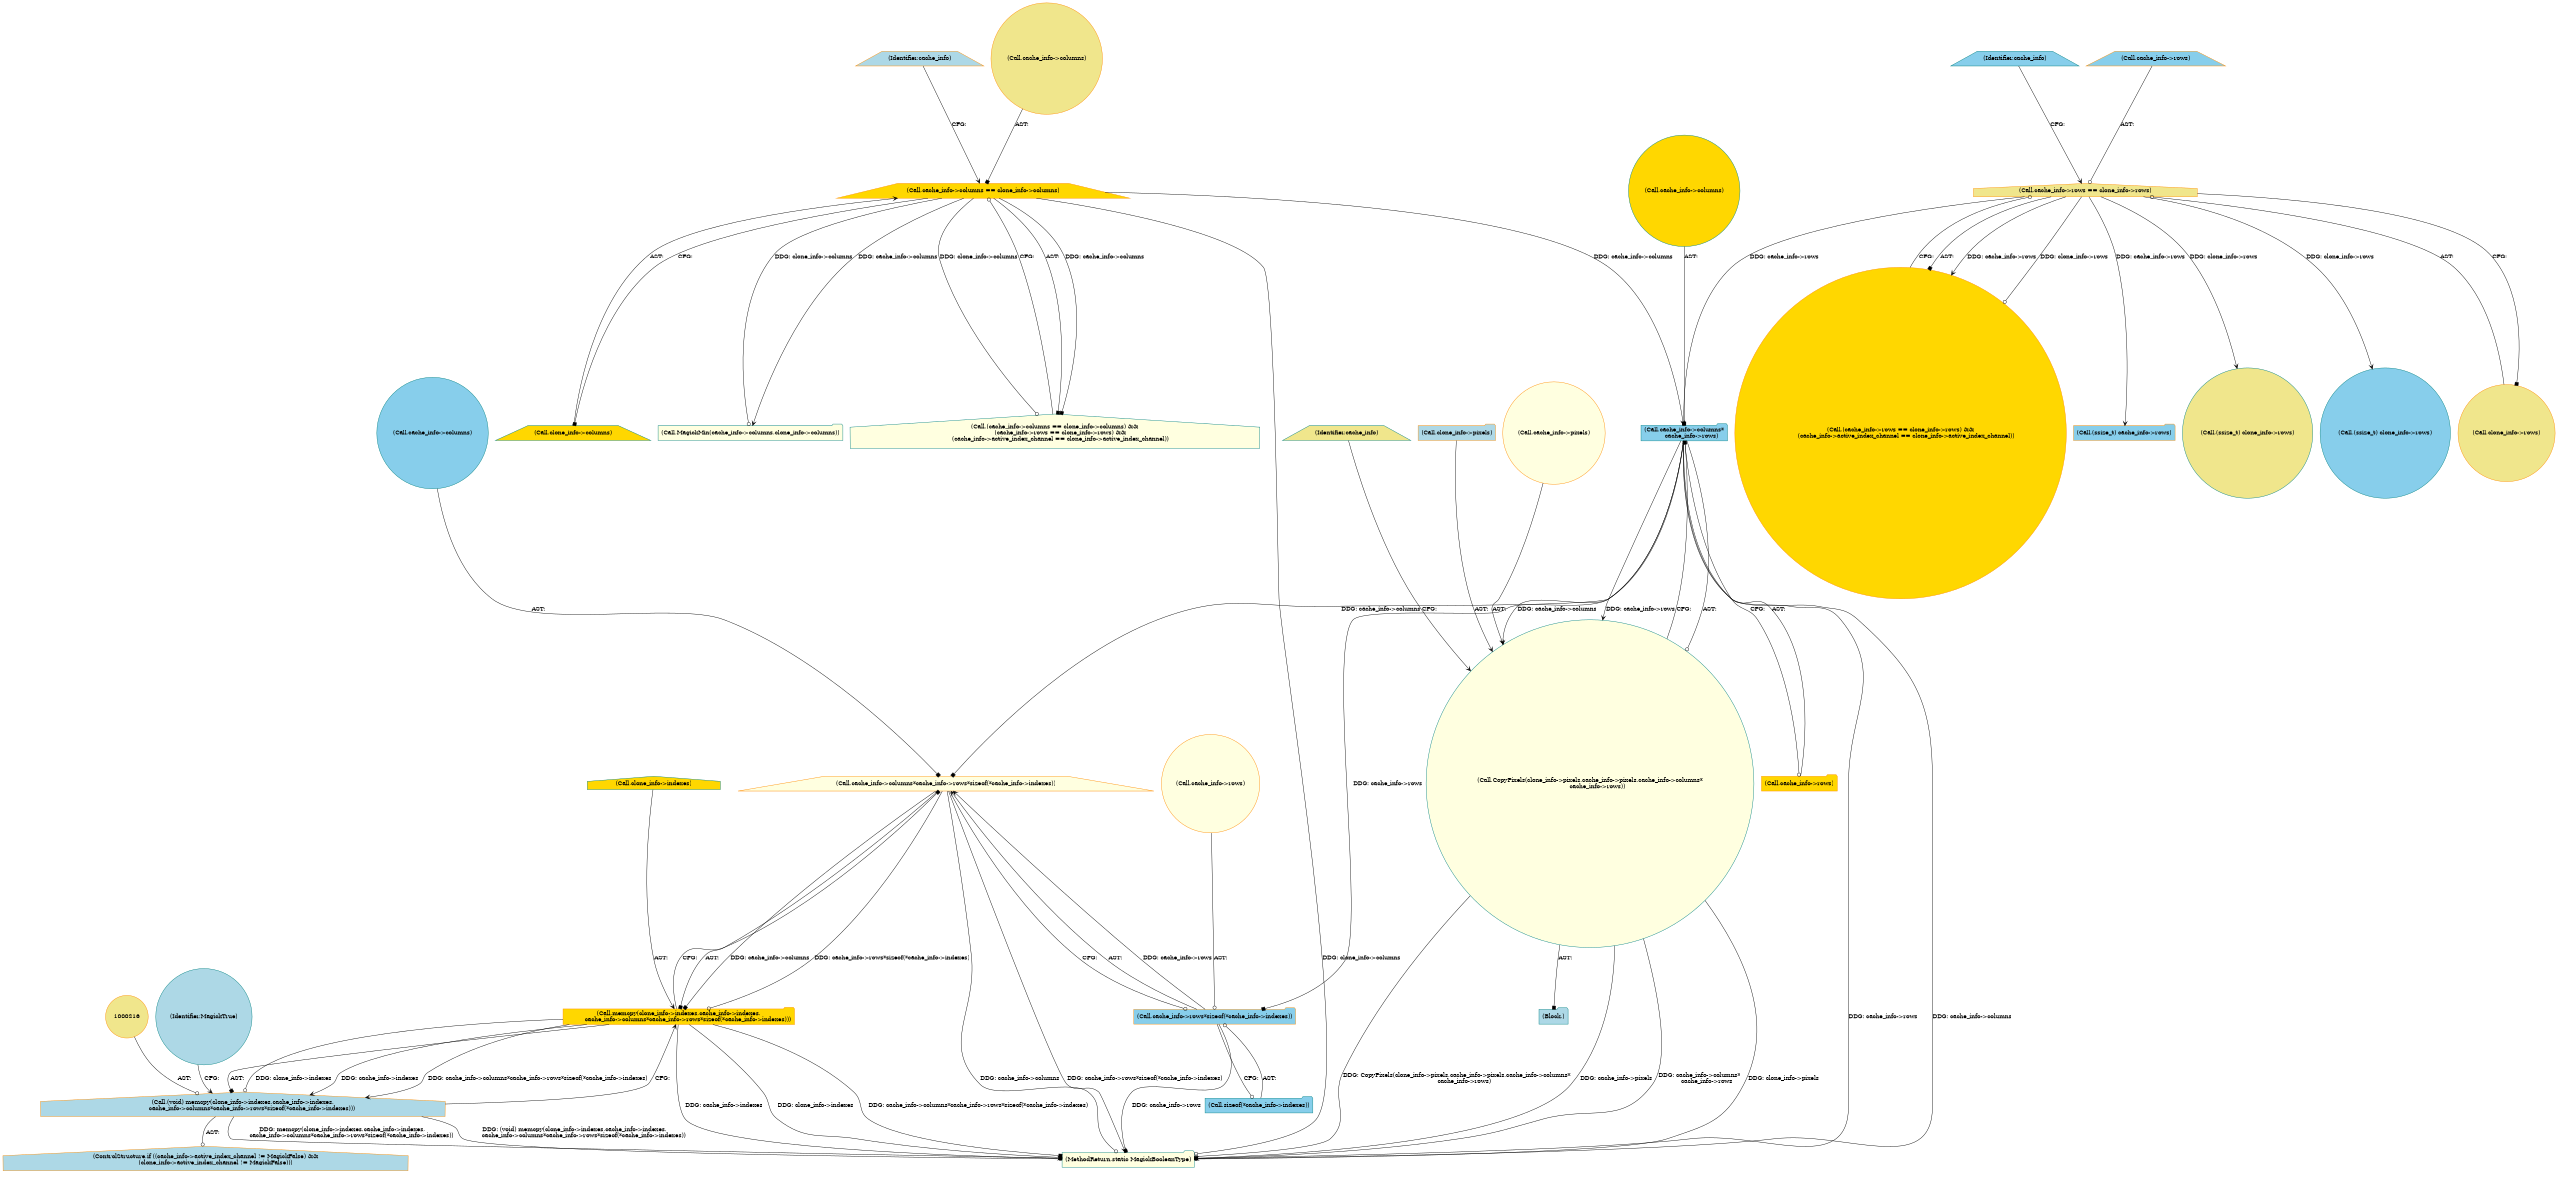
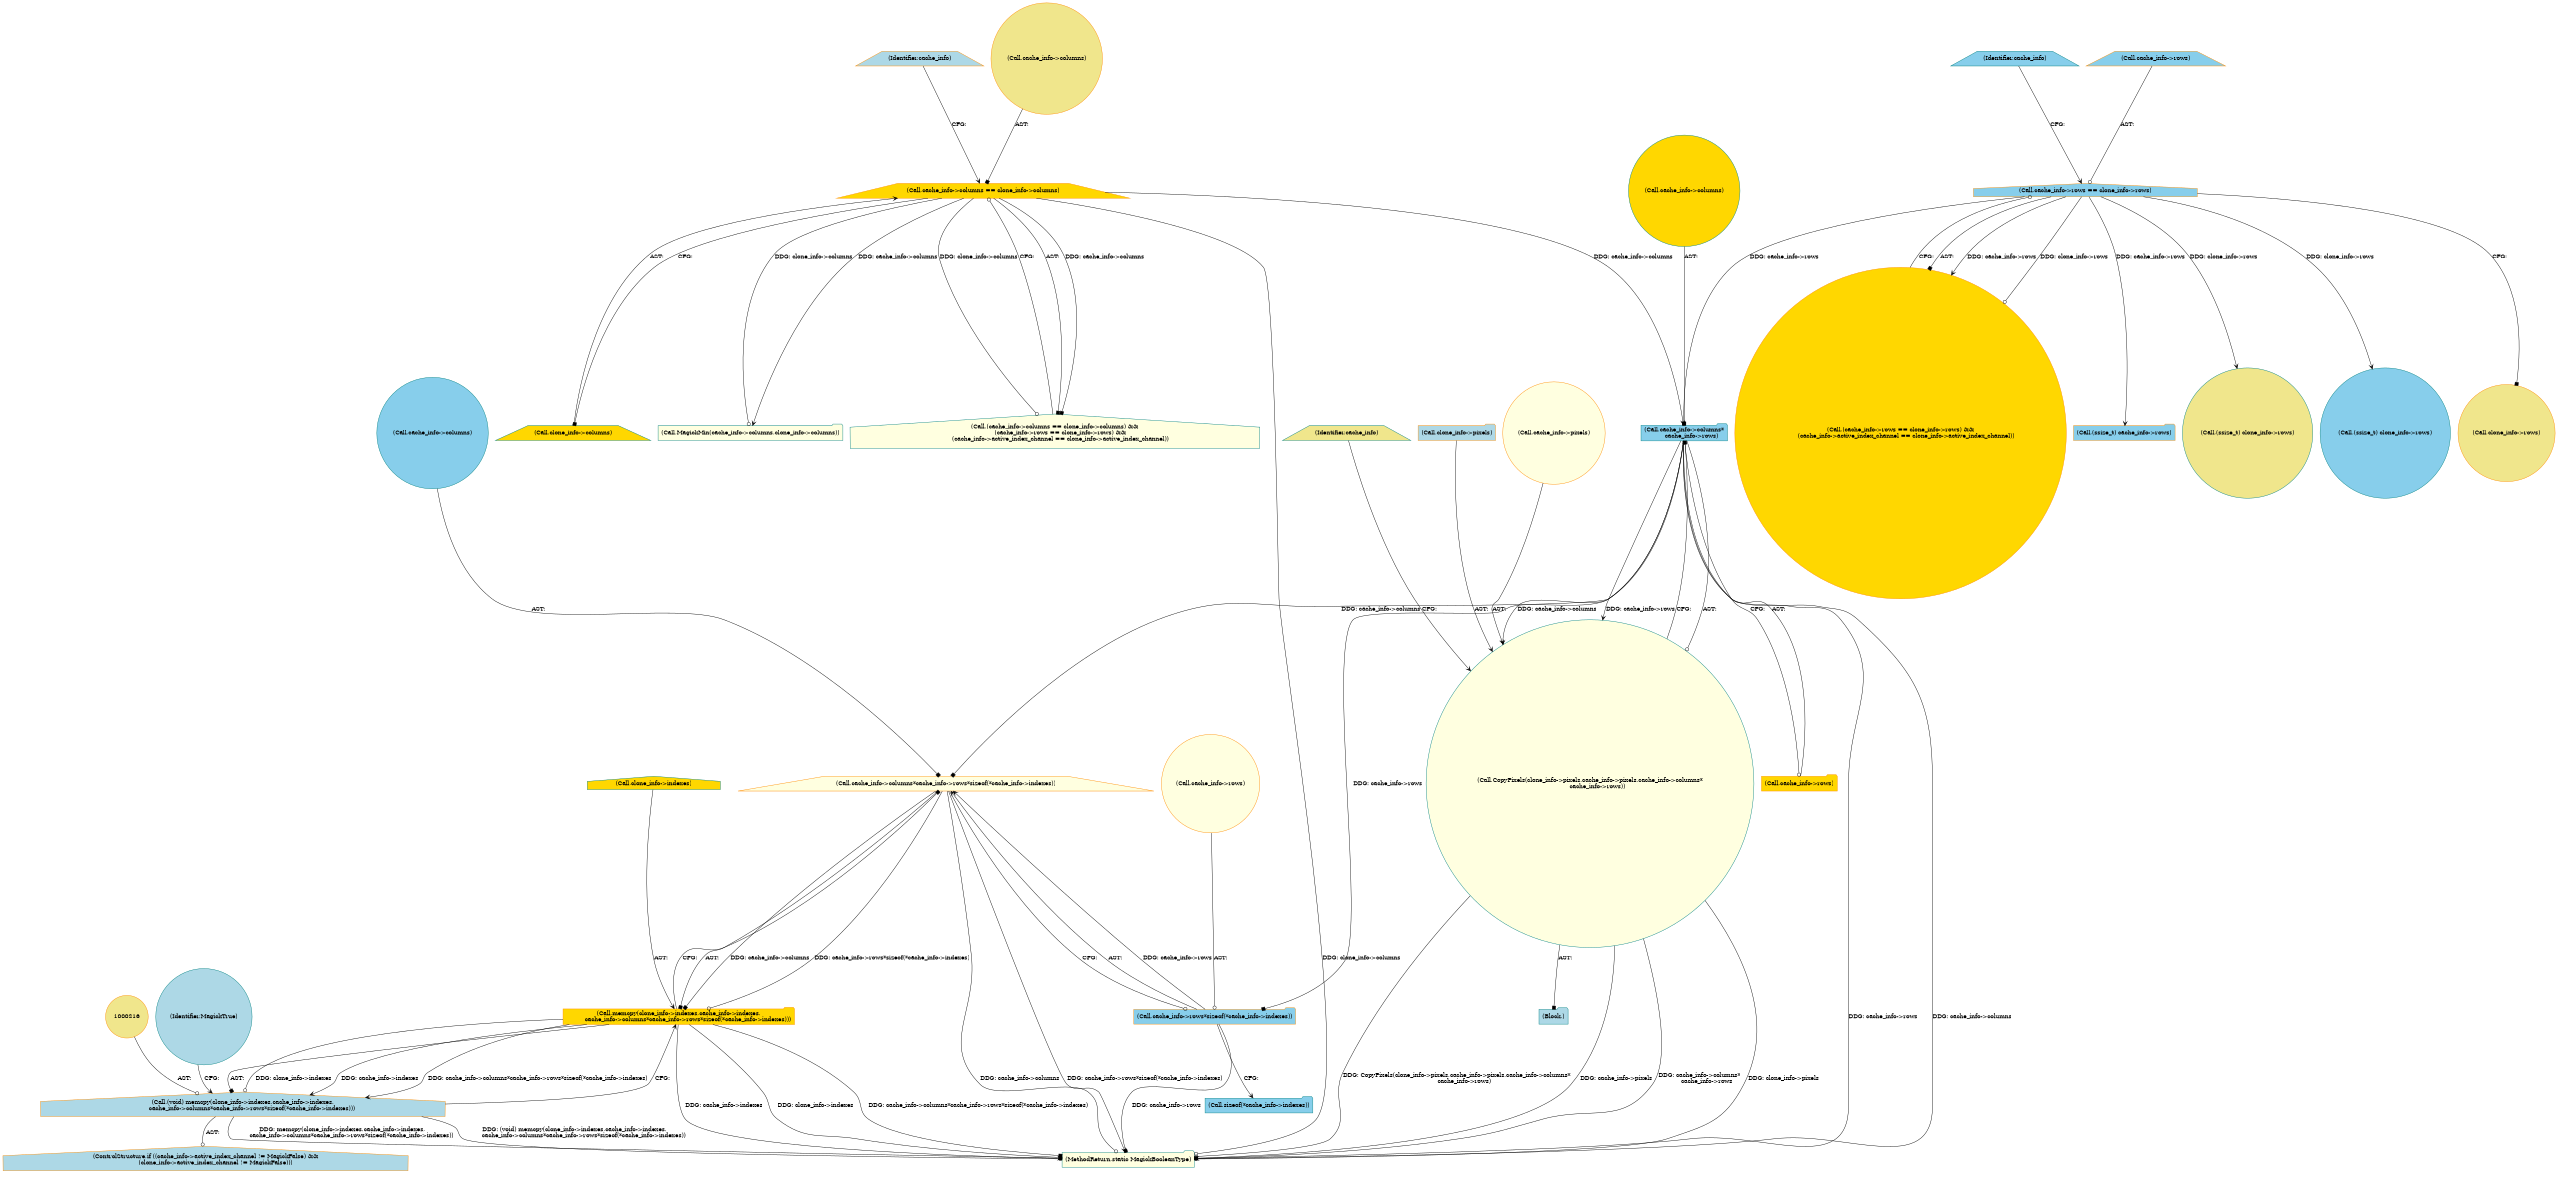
(2085, 191) -> (2085, 191)
(2371, 232) -> none
(1254, 1058) -> none
(1234, 1066) -> (1234, 1066)
